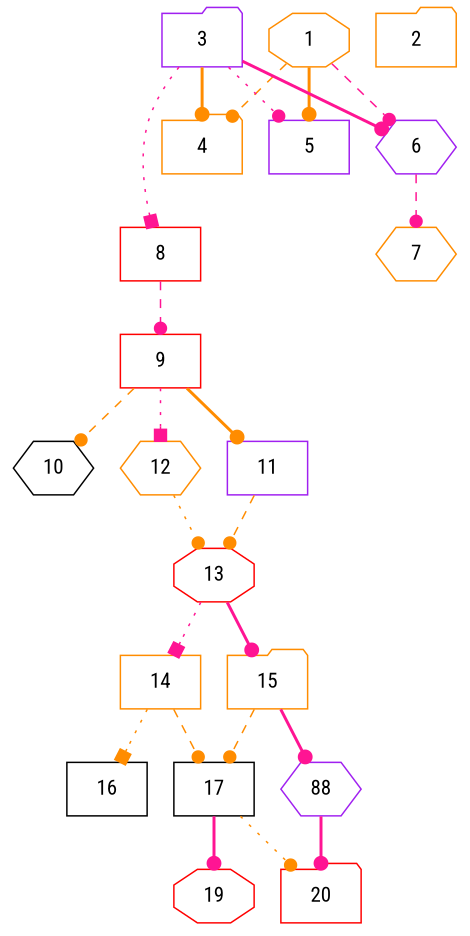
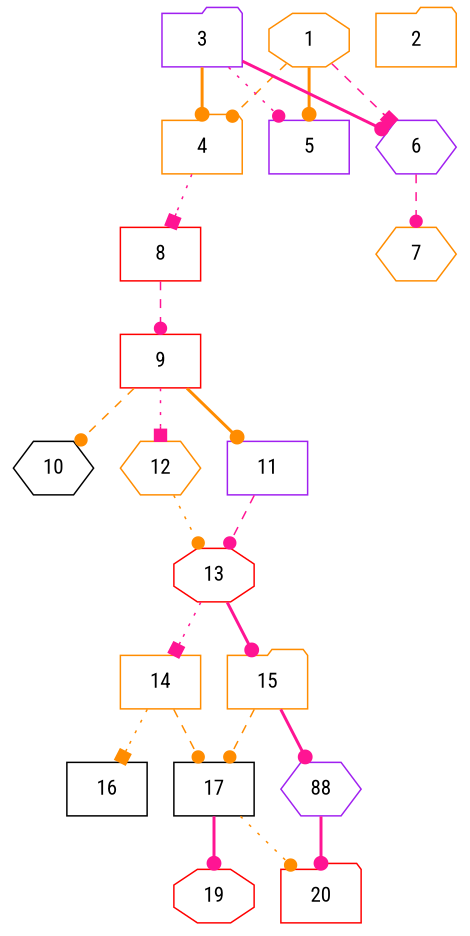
(358, 89) -> (358, 89)
(145, 136) -> (184, 194)
(243, 516) -> (243, 516)
